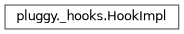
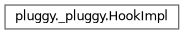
(92, 17) -> (92, 17)
